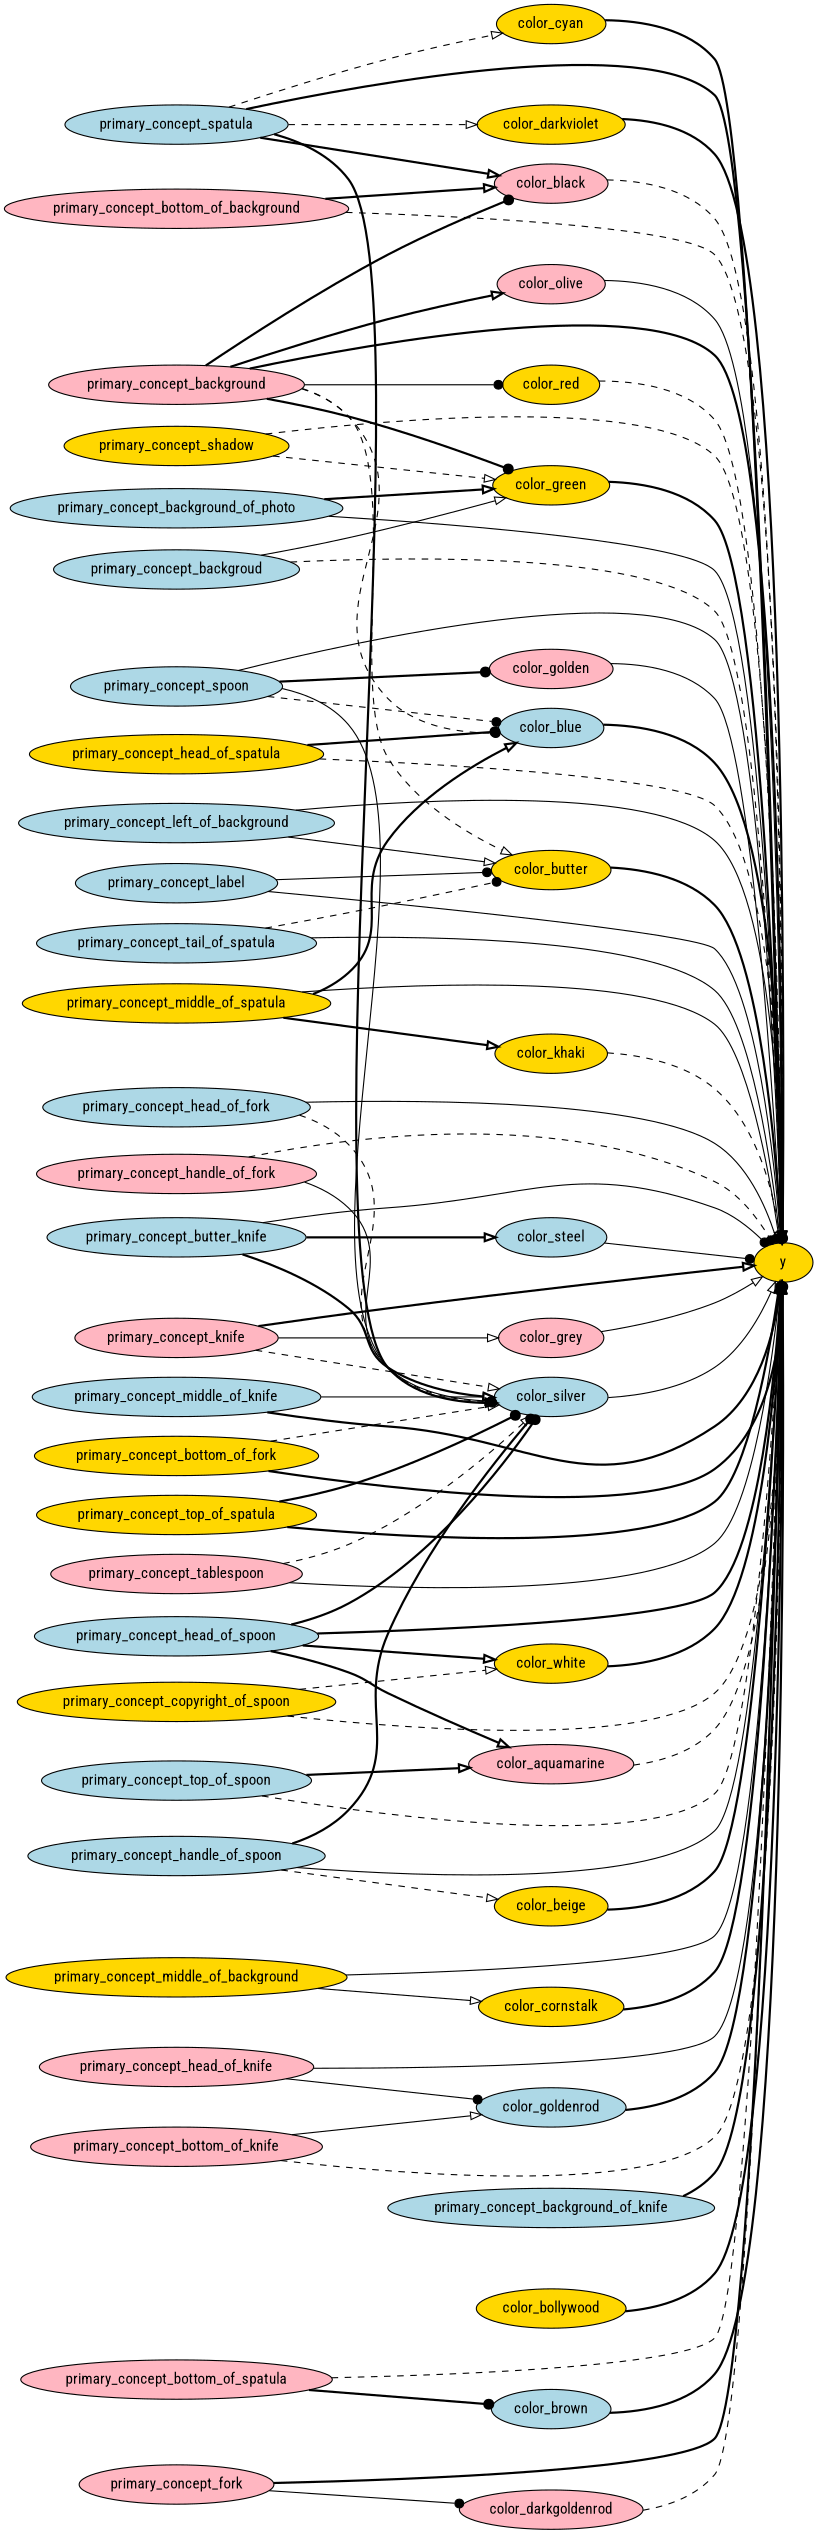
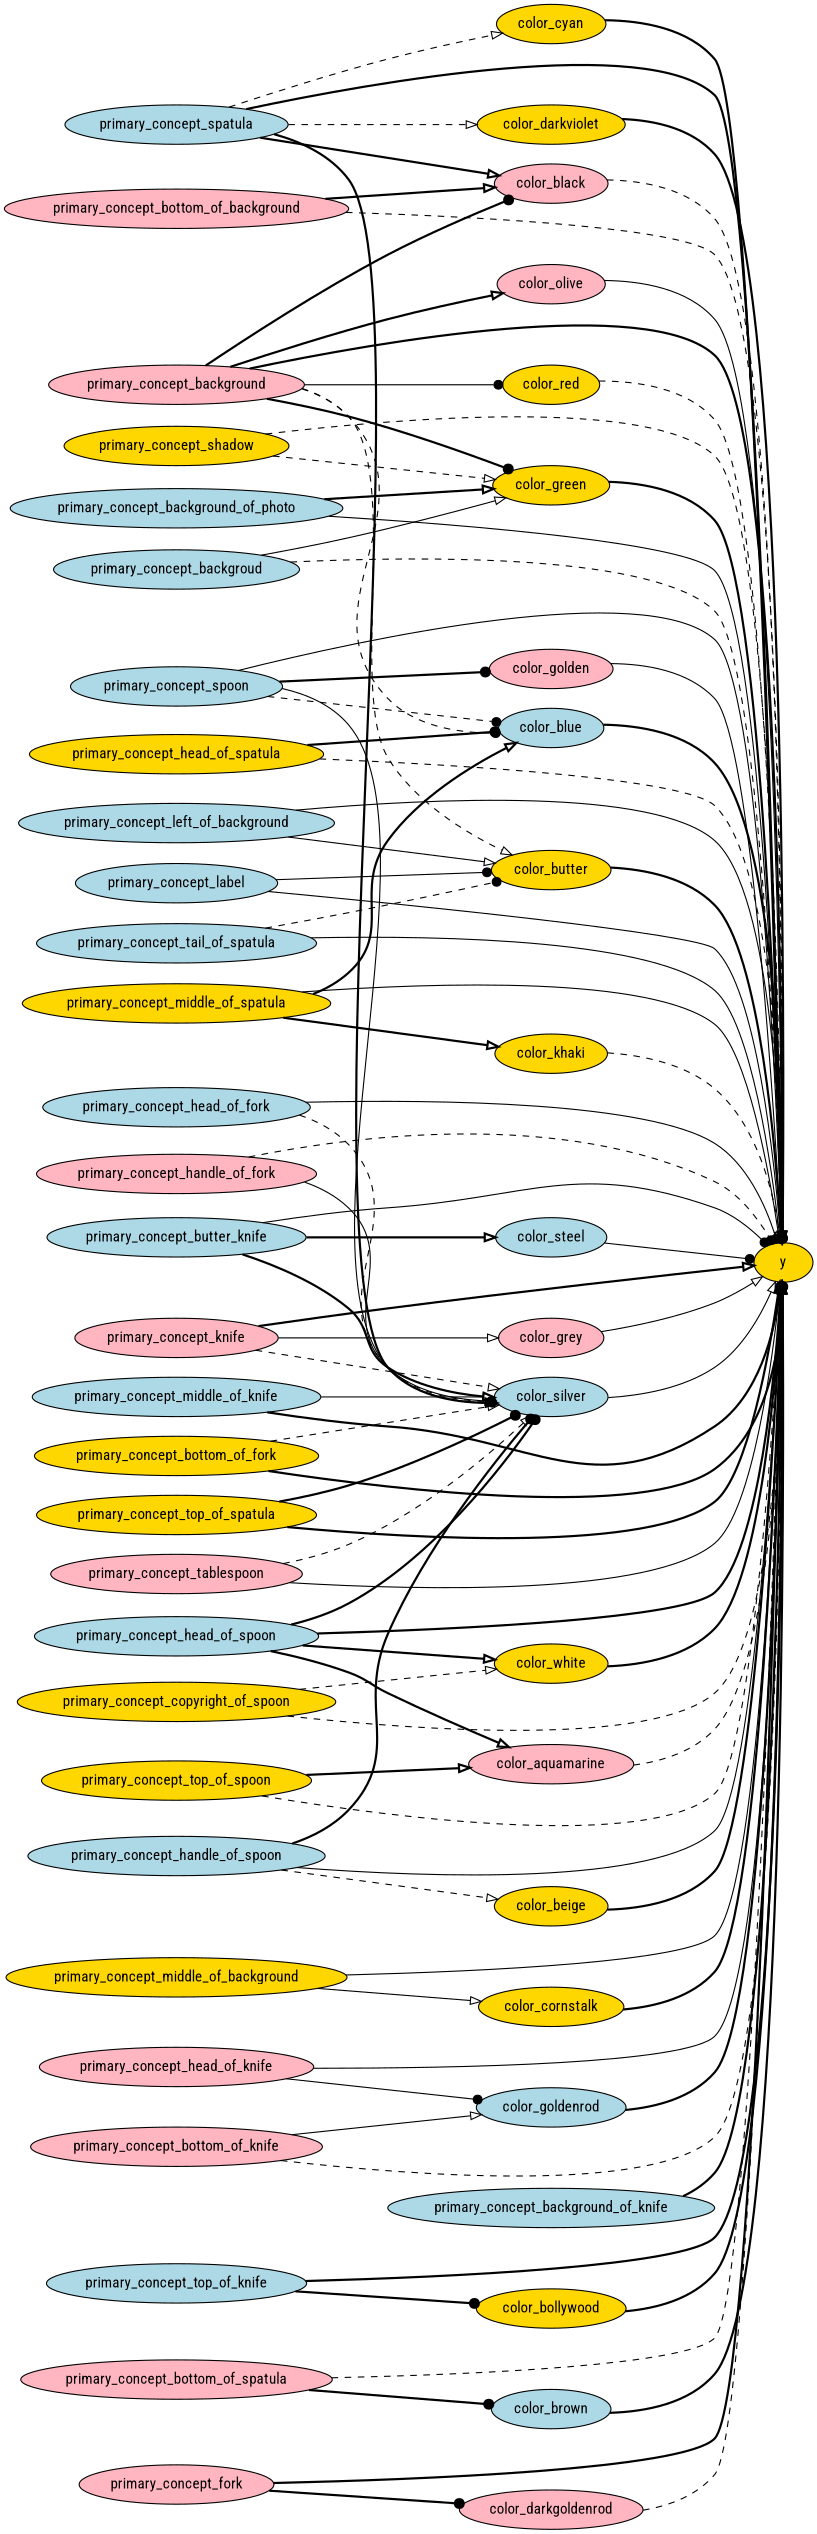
(177, 1781) -> (177, 1781)
none -> (177, 2283)
(362, 2497) -> (362, 2497)
